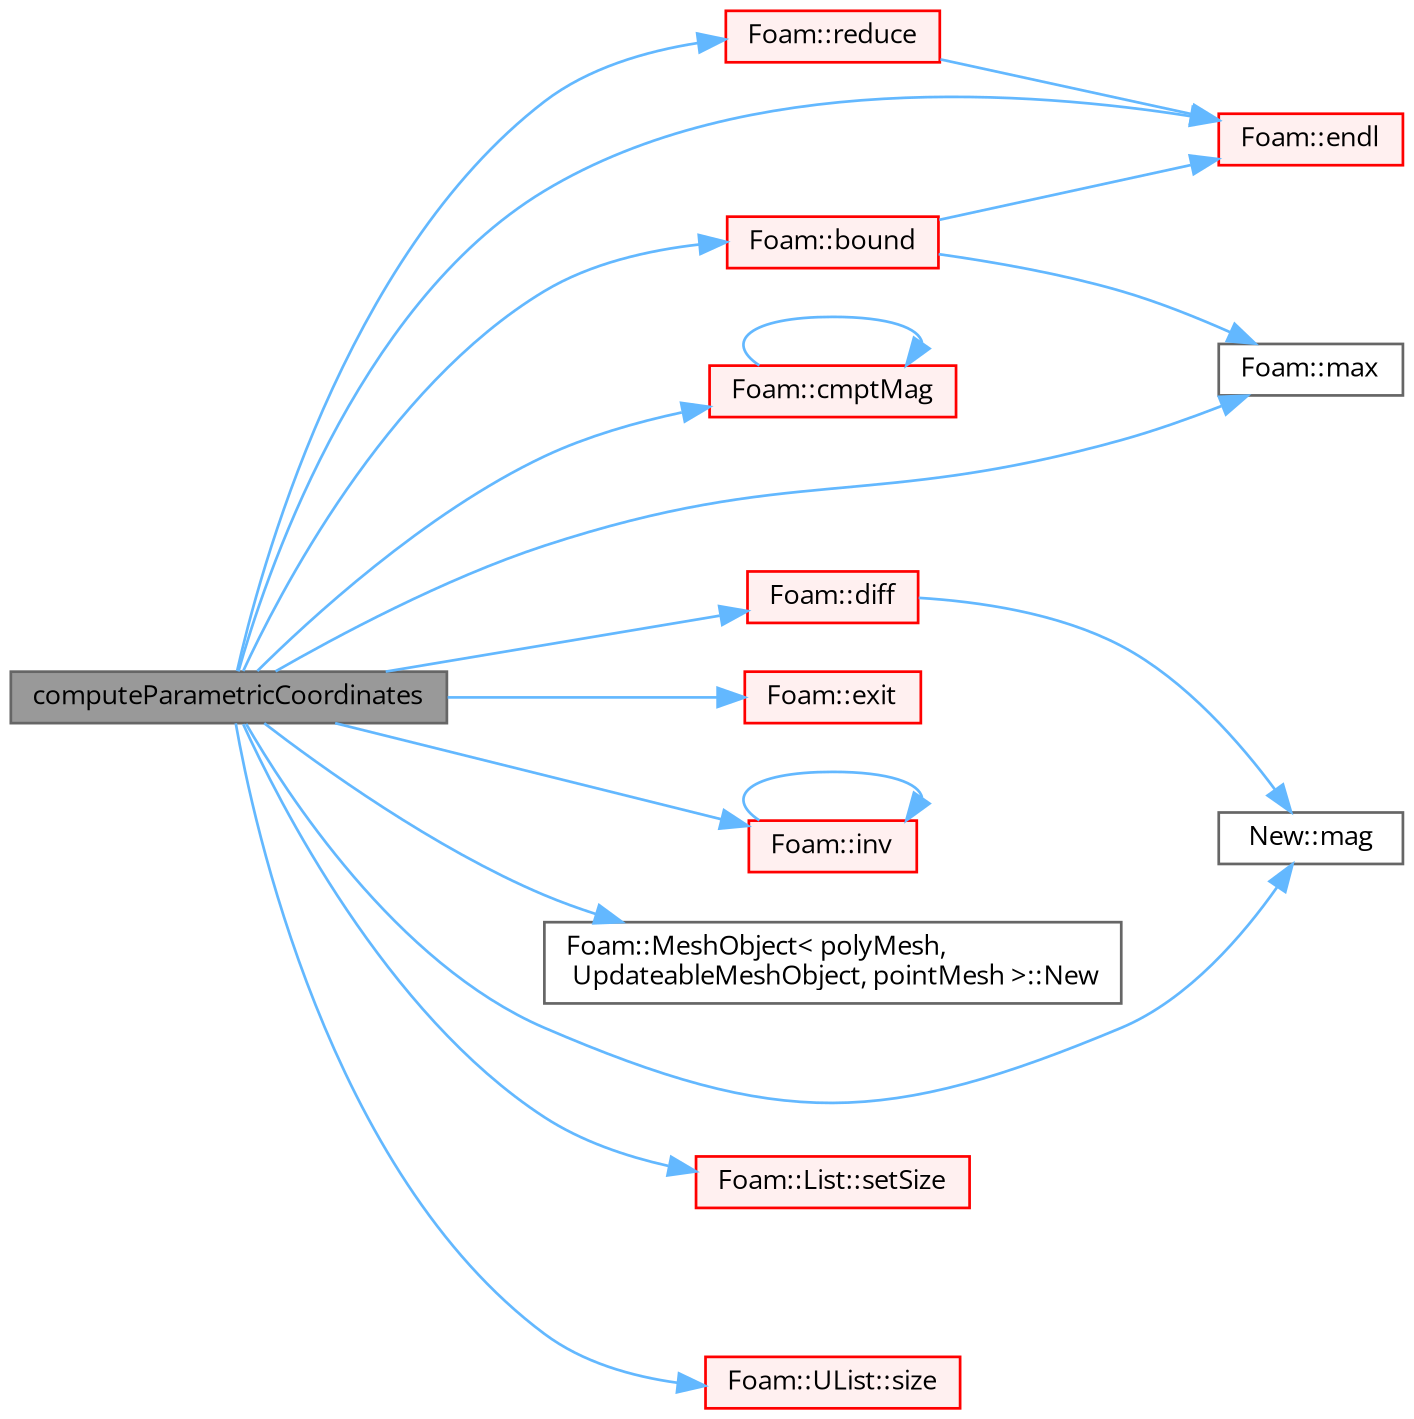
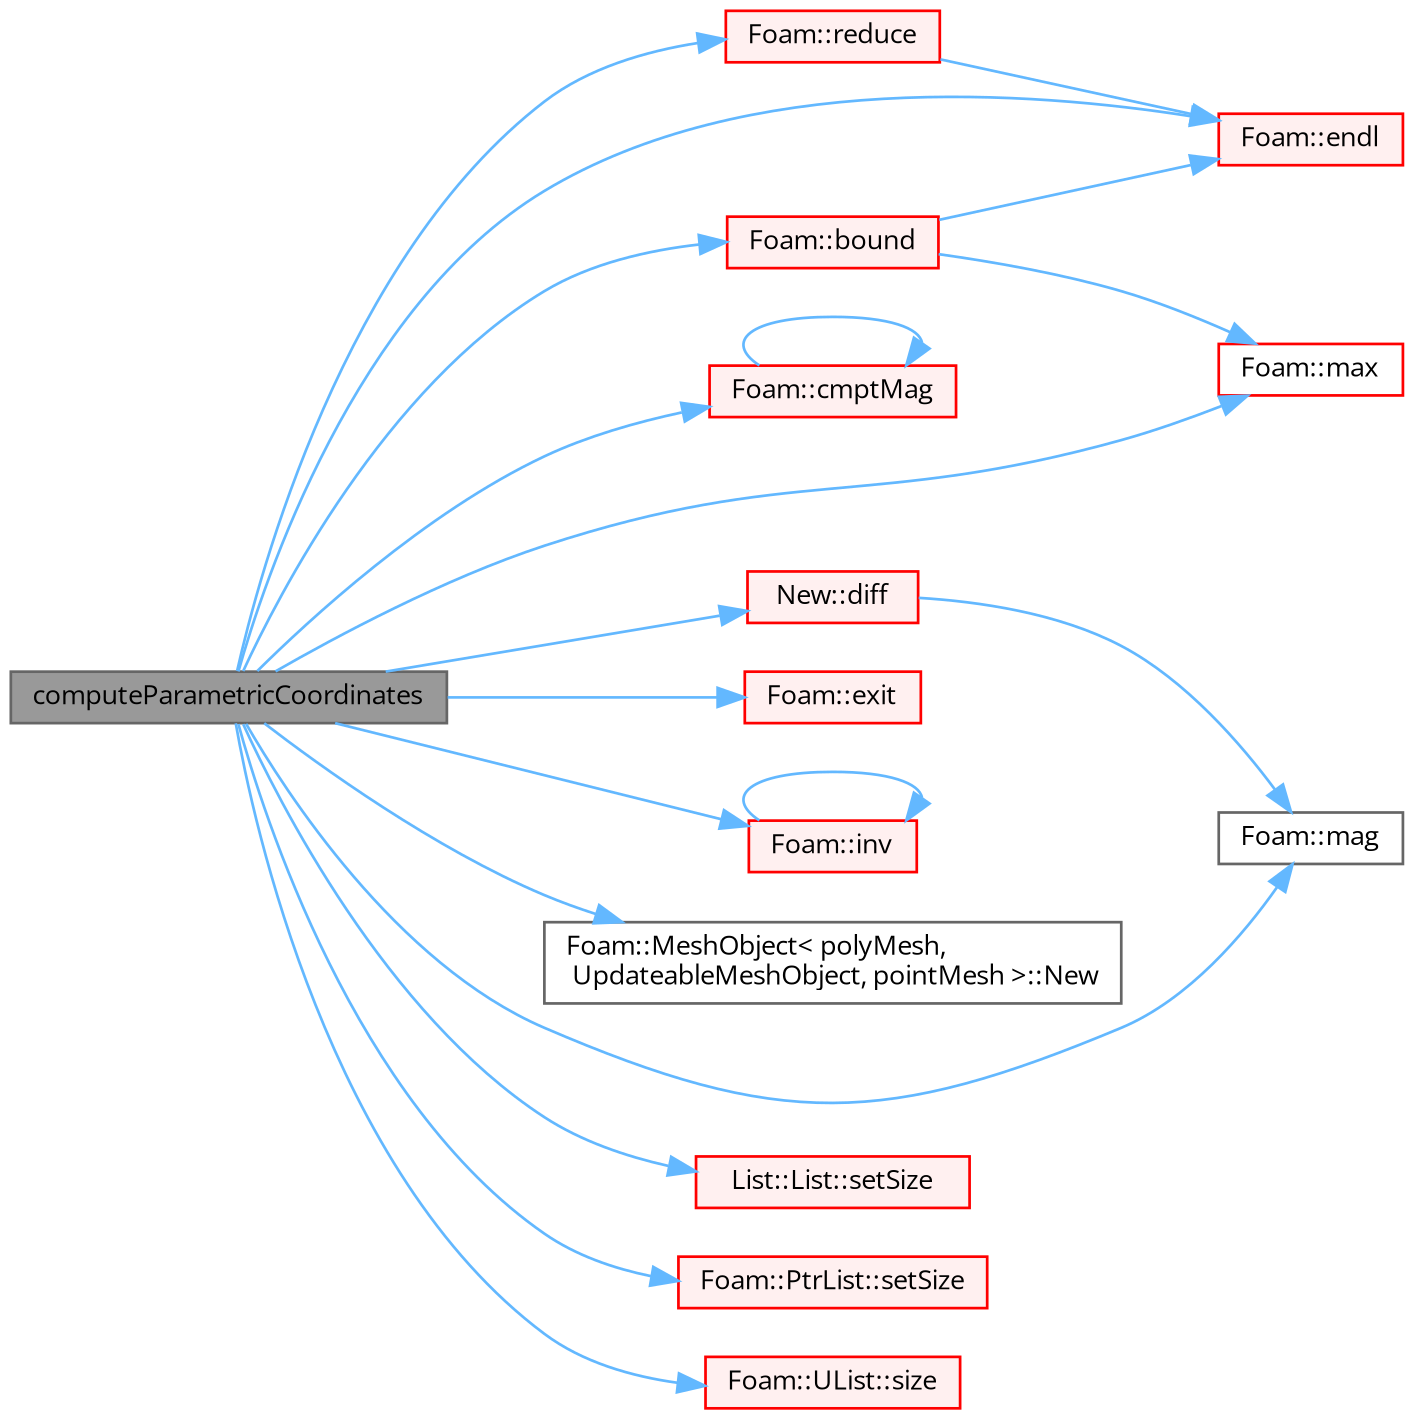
(1311, 370) -> (1311, 370)
(833, 597) -> (833, 597)
(1311, 838) -> (1311, 838)
(833, 1182) -> (833, 1182)
none -> (833, 1282)
